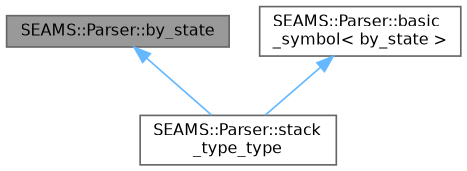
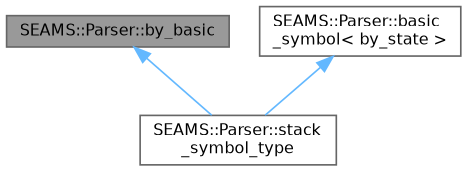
(118, 31) -> (118, 31)
(238, 140) -> (238, 140)
